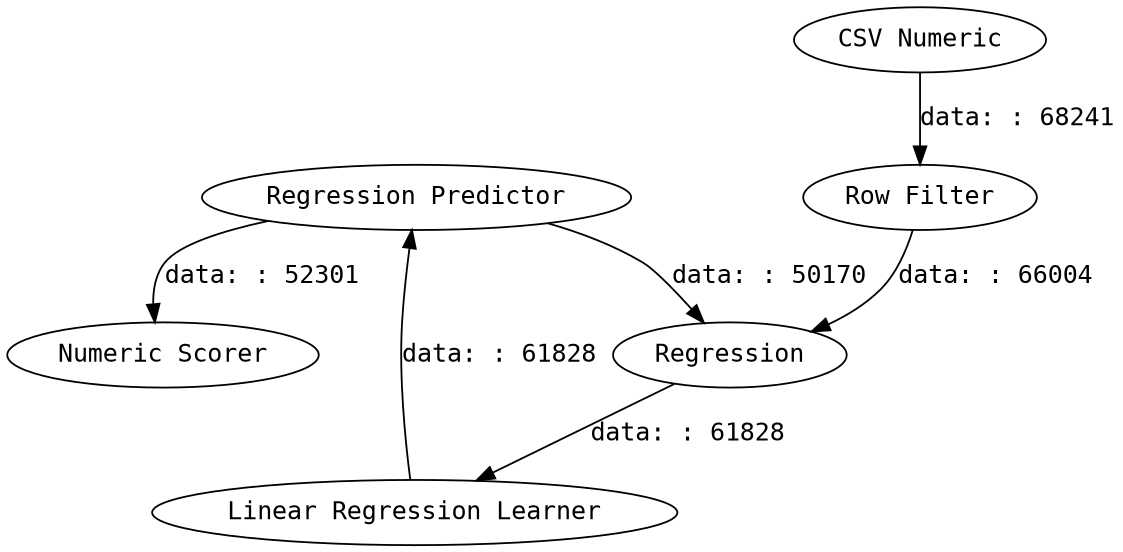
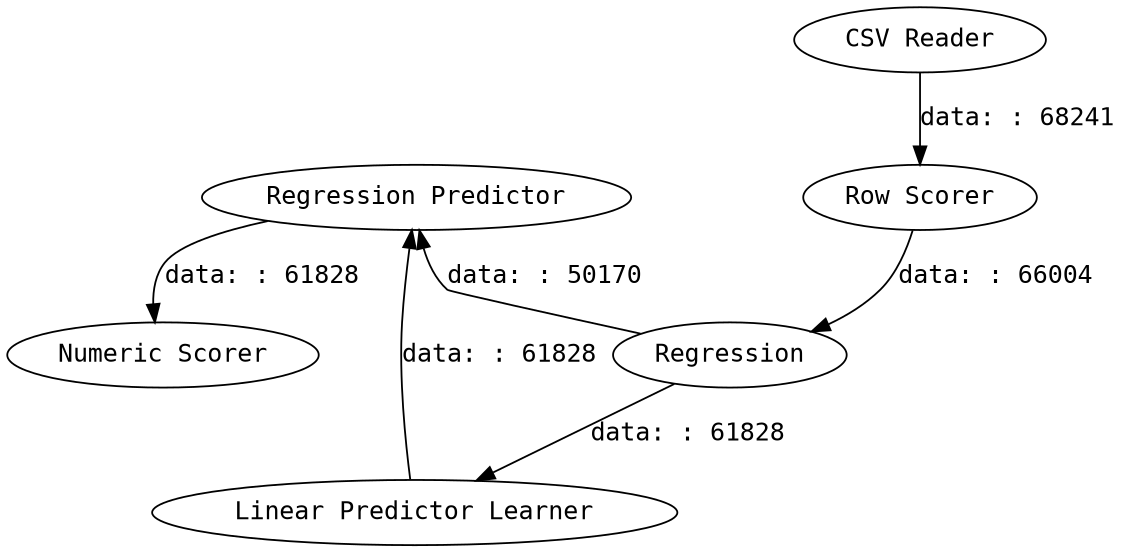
(920, 40) -> (920, 40)
(920, 197) -> (920, 197)
(627, 254) -> (520, 307)
(263, 276) -> (263, 276)
(415, 513) -> (415, 513)
